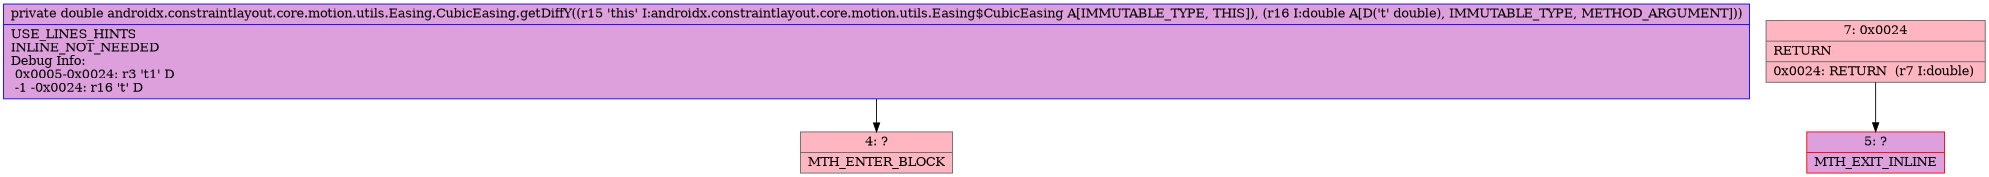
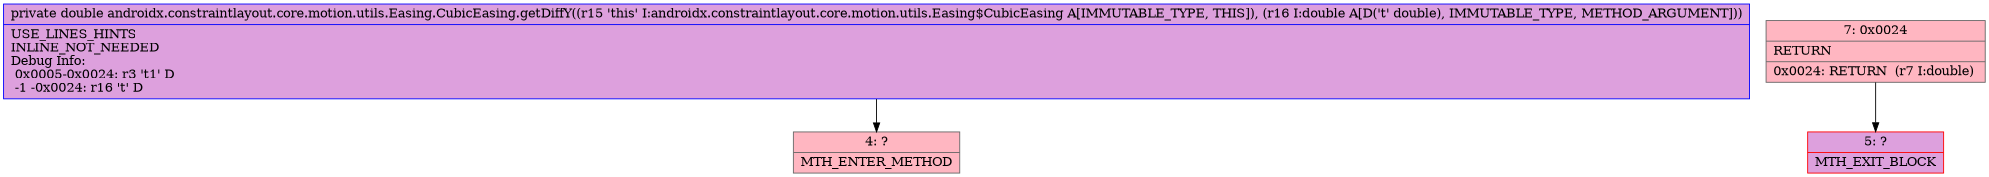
(877, 162) -> (877, 162)
(1876, 162) -> (1876, 162)
